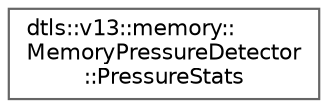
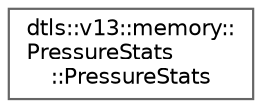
(164, 54) -> (131, 54)
